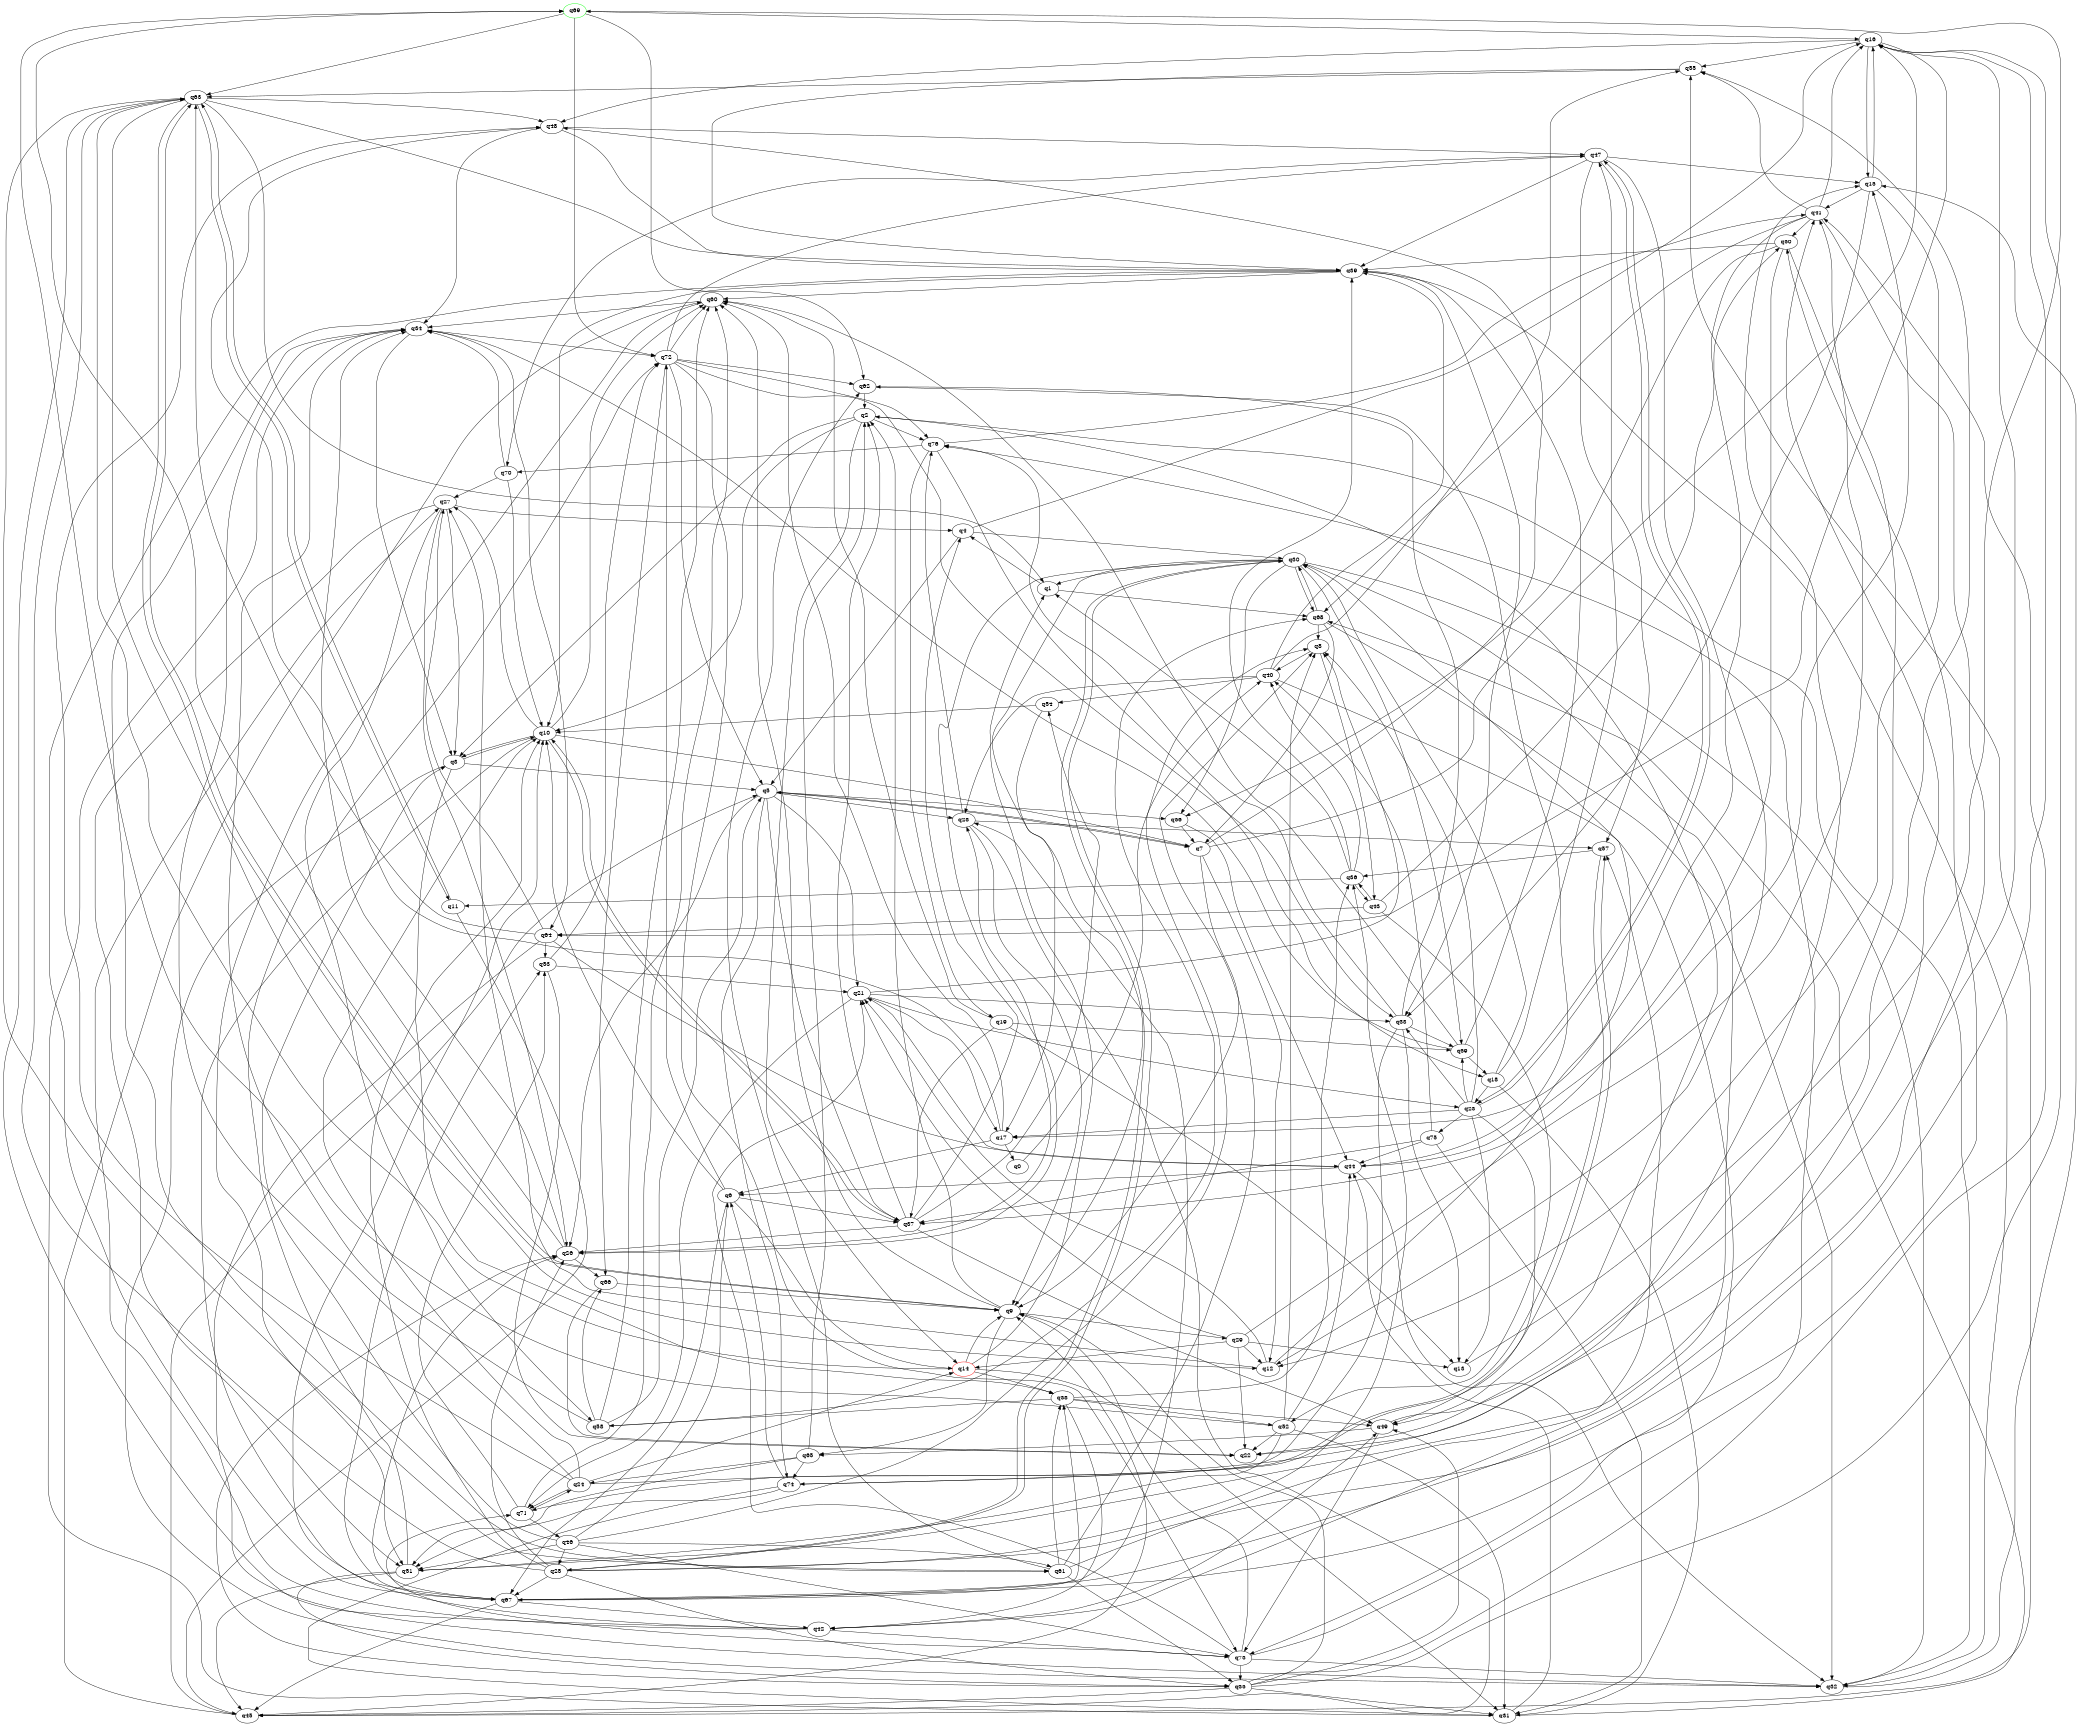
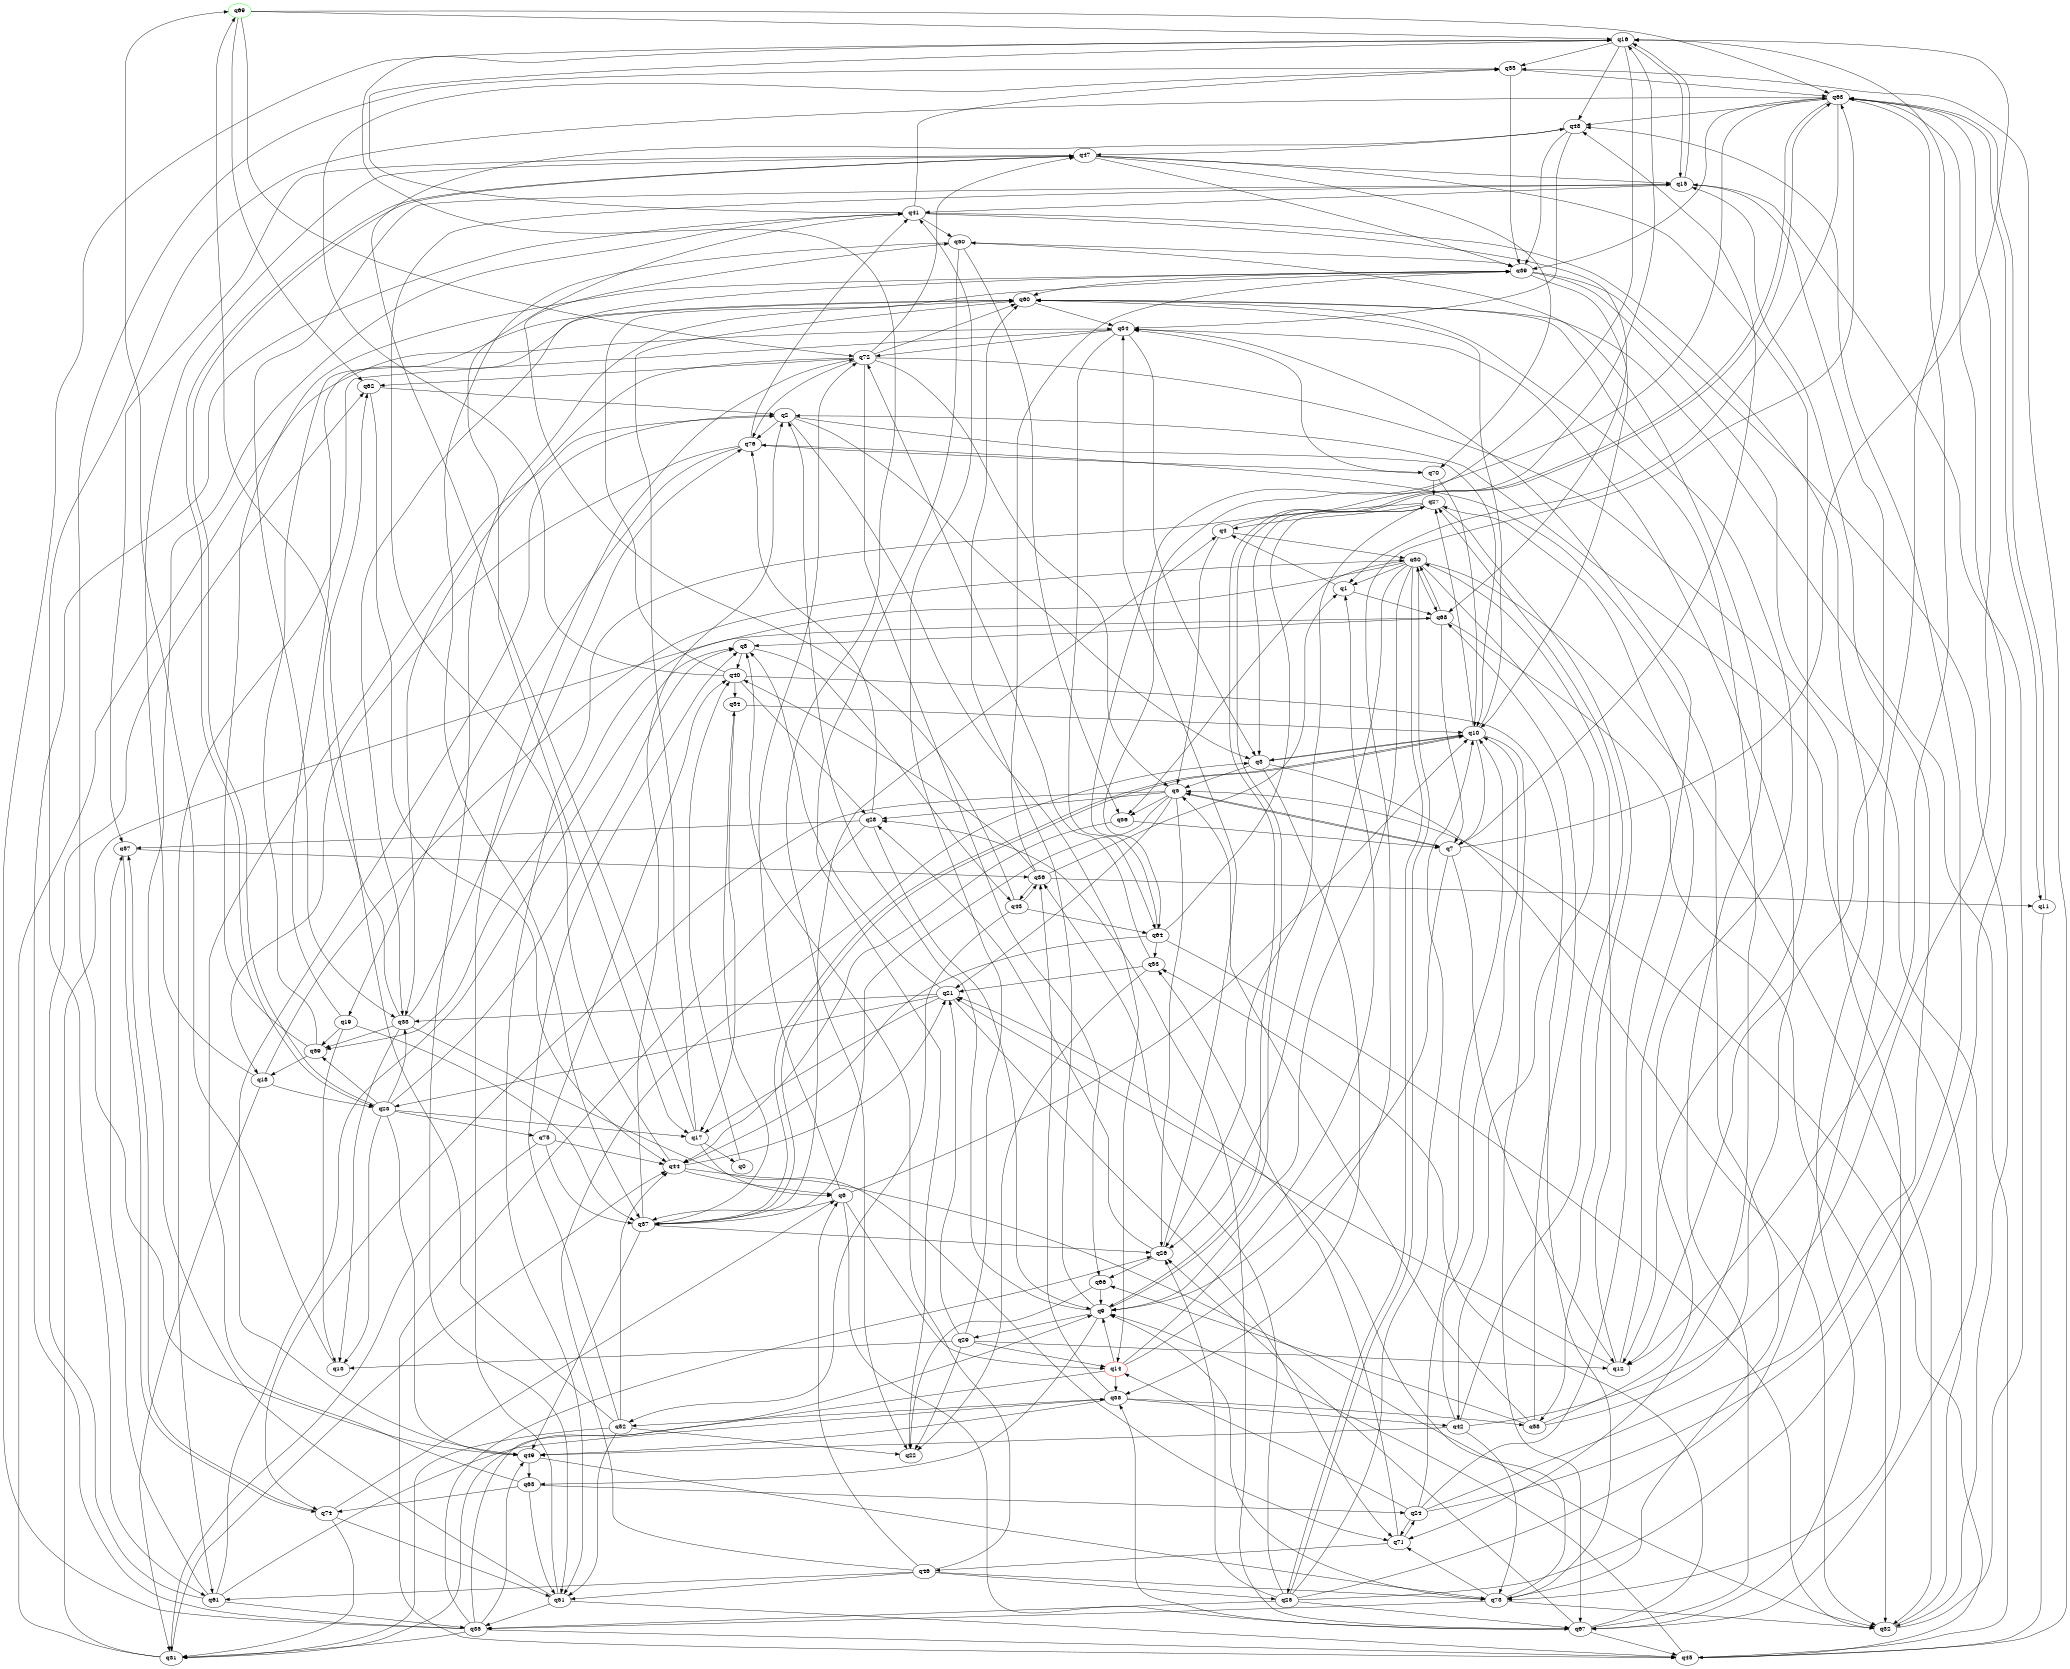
(167, 478) -> none
(992, 684) -> none
(661, 964) -> (1742, 745)
(661, 1615) -> none
